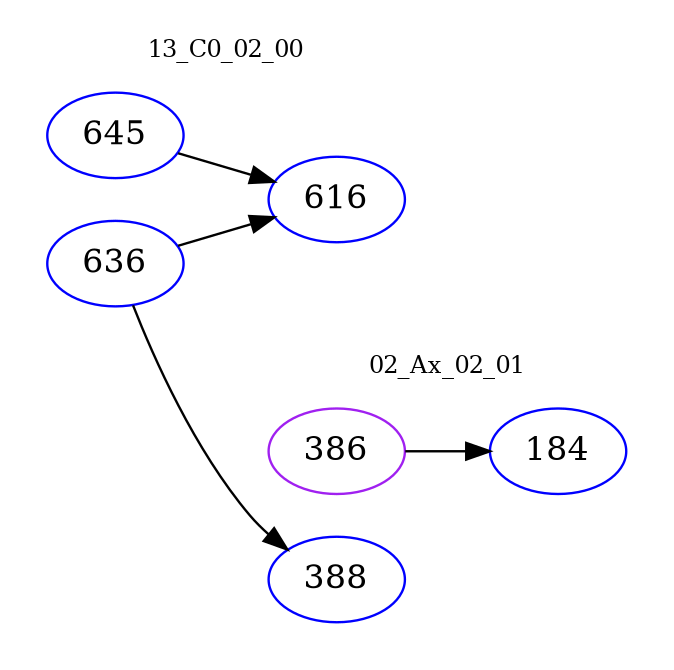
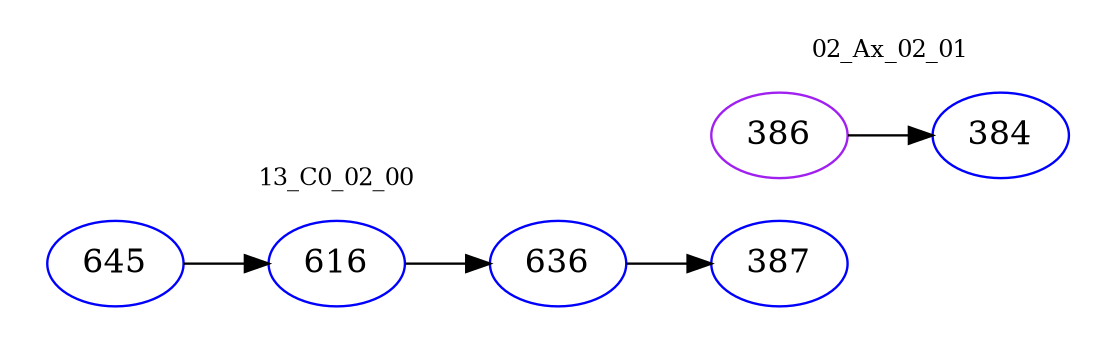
(215, 235) -> (436, 264)
(558, 451) -> (1001, 135)
(337, 580) -> (779, 264)
